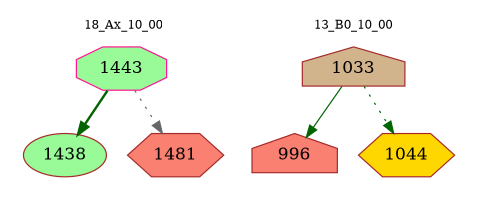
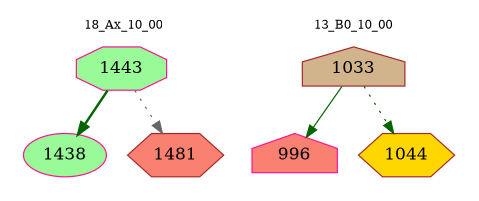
(65, 155) -> (65, 155)
(295, 155) -> (295, 155)
